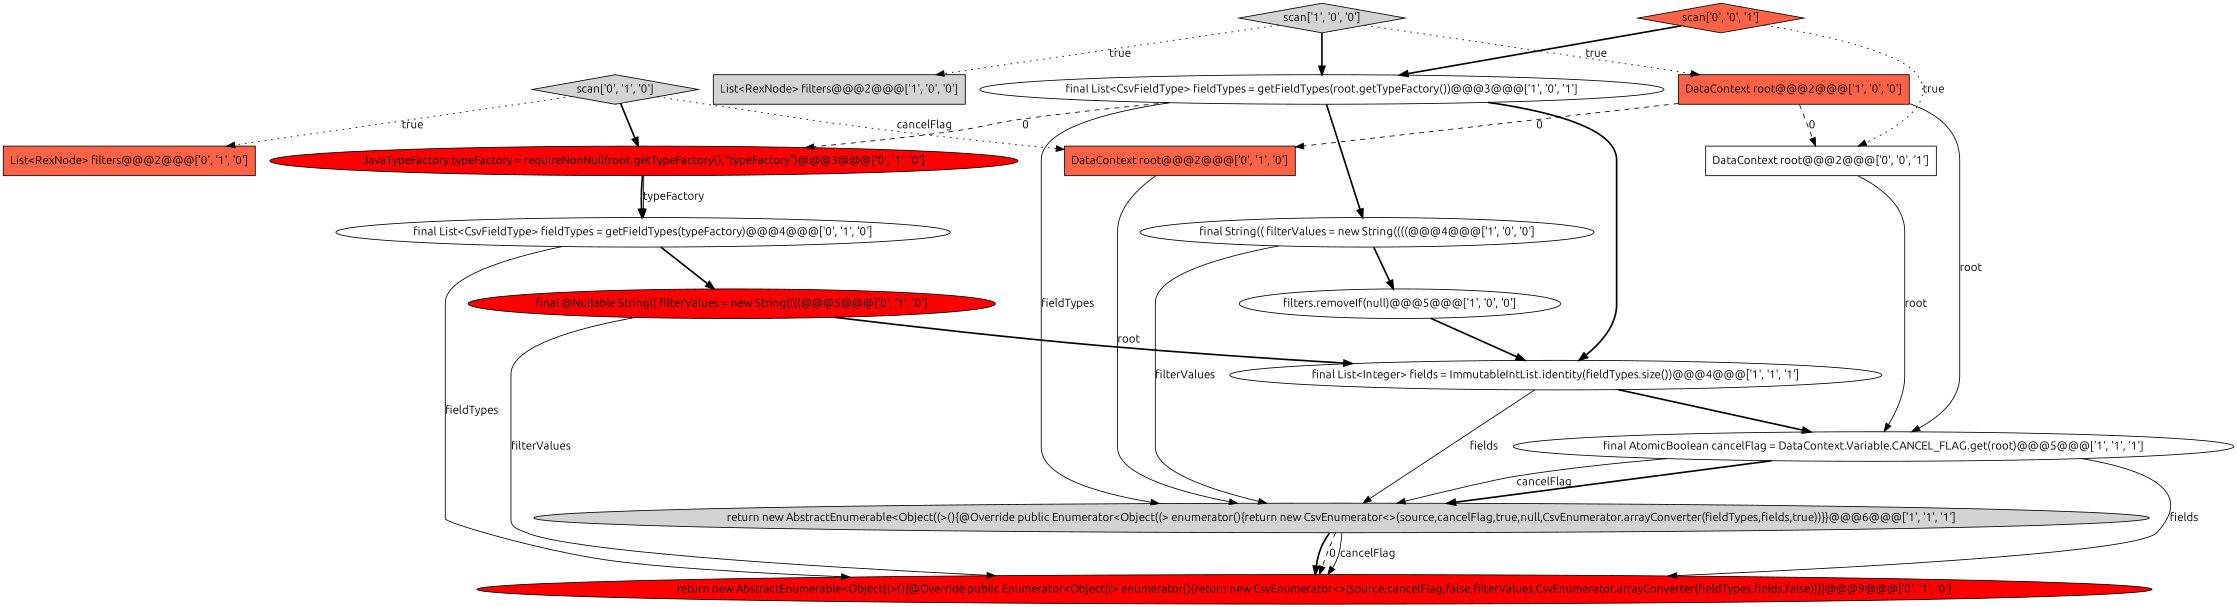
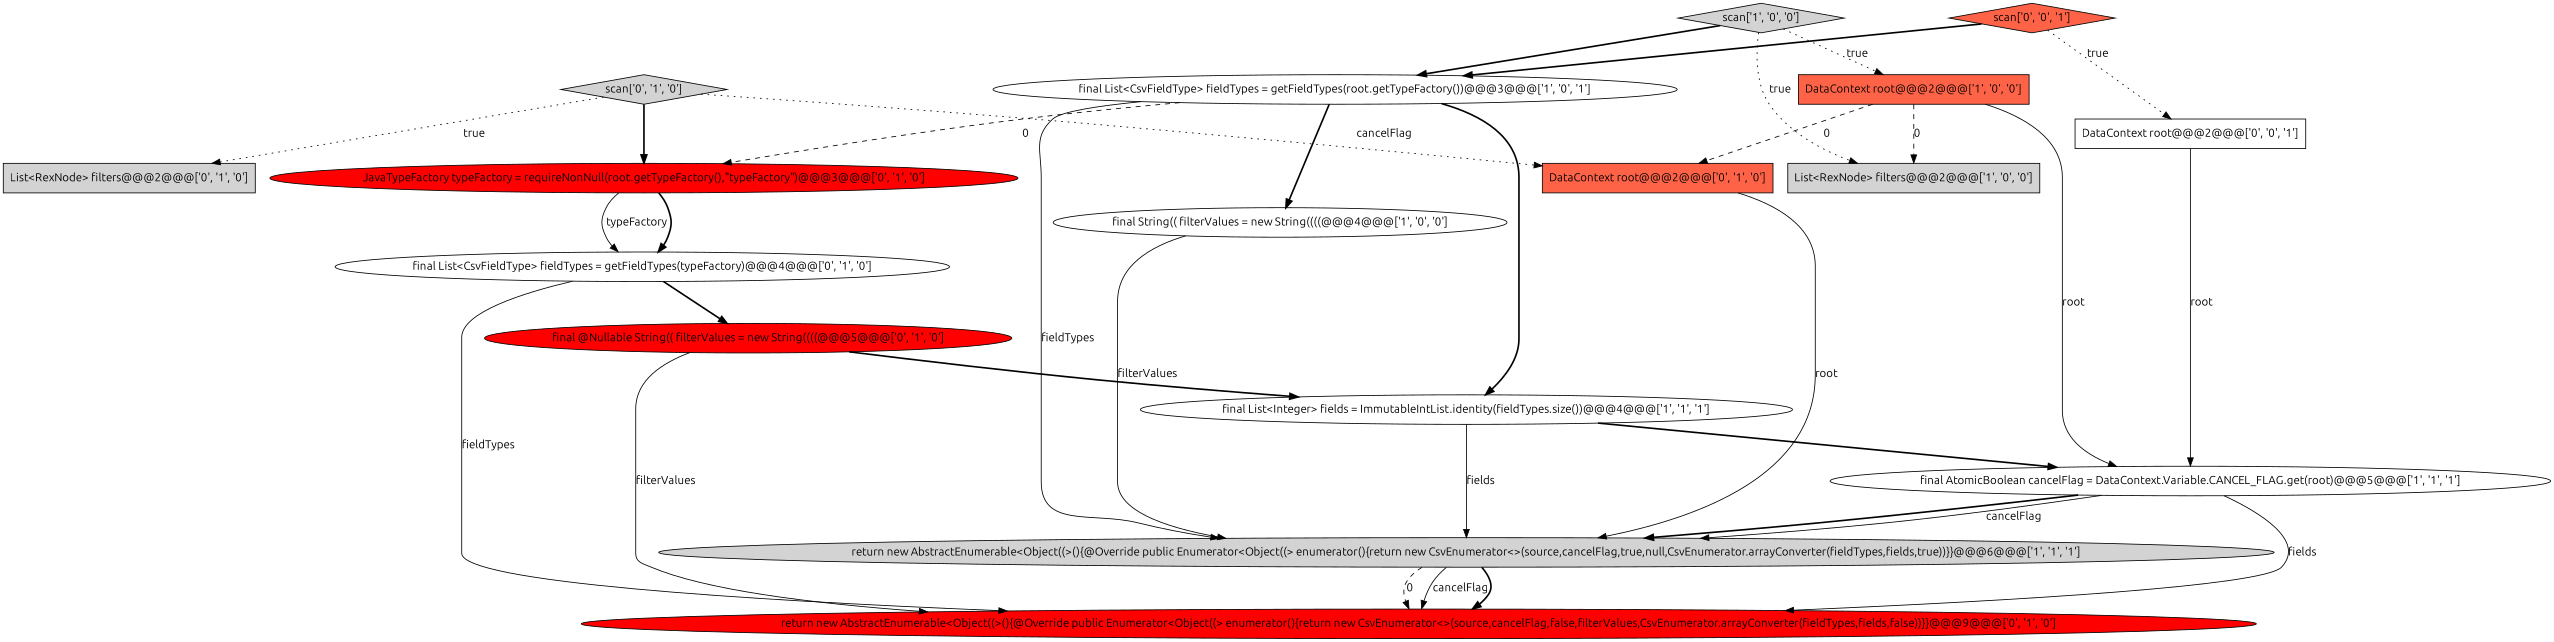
(1806, 121) -> (1914, 130)
(129, 161) -> (129, 178)
(1400, 304) -> none
